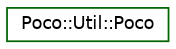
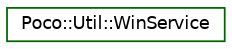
(88, 25) -> (116, 25)
